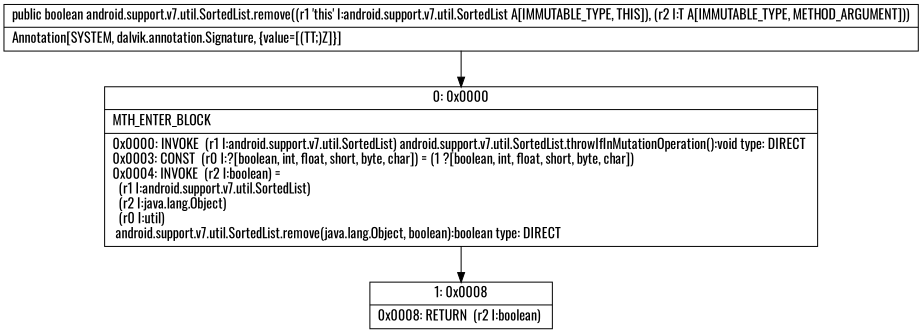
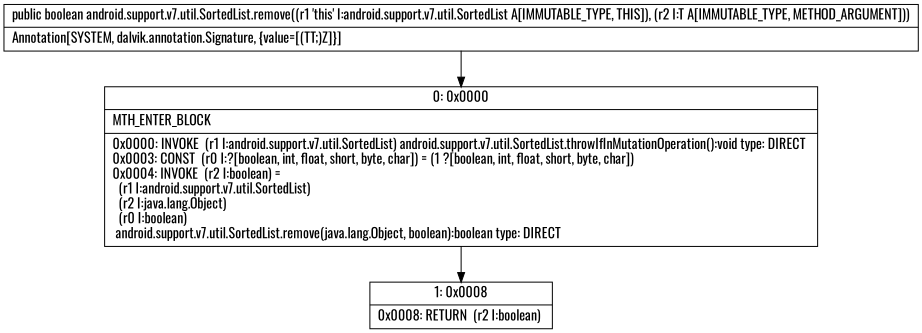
(139, 219) -> (150, 219)
